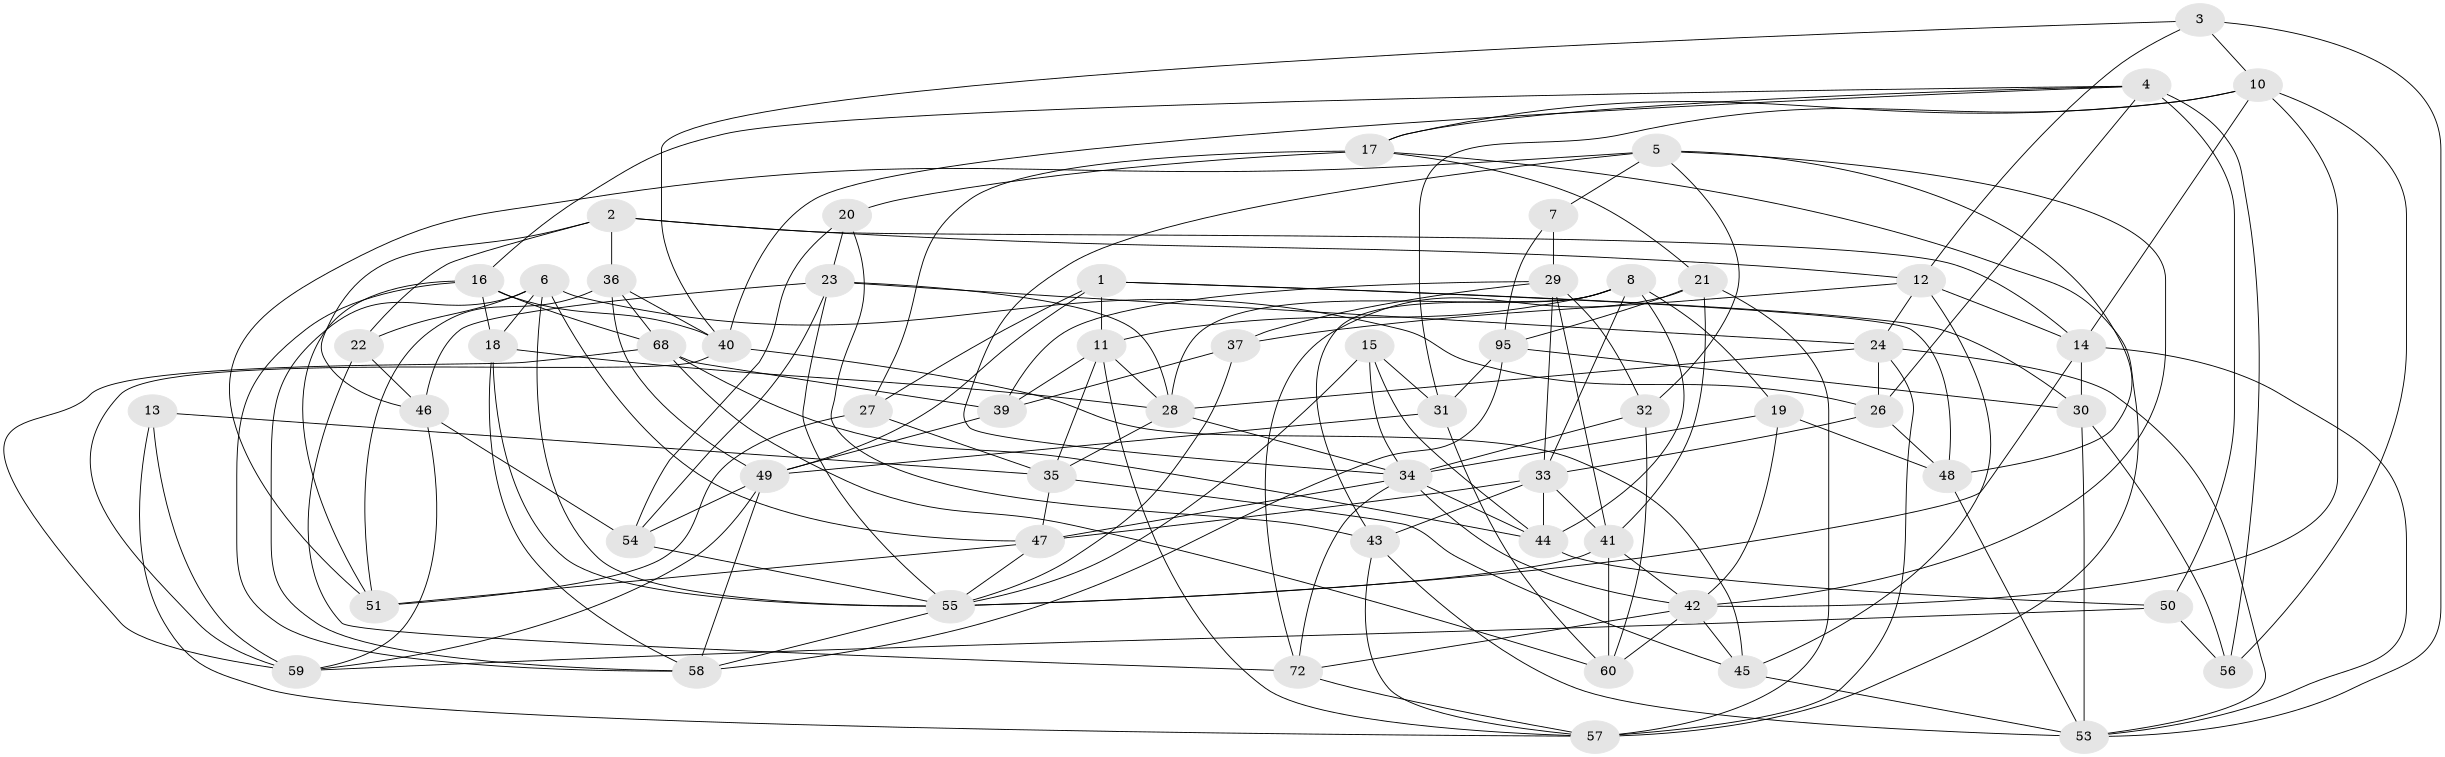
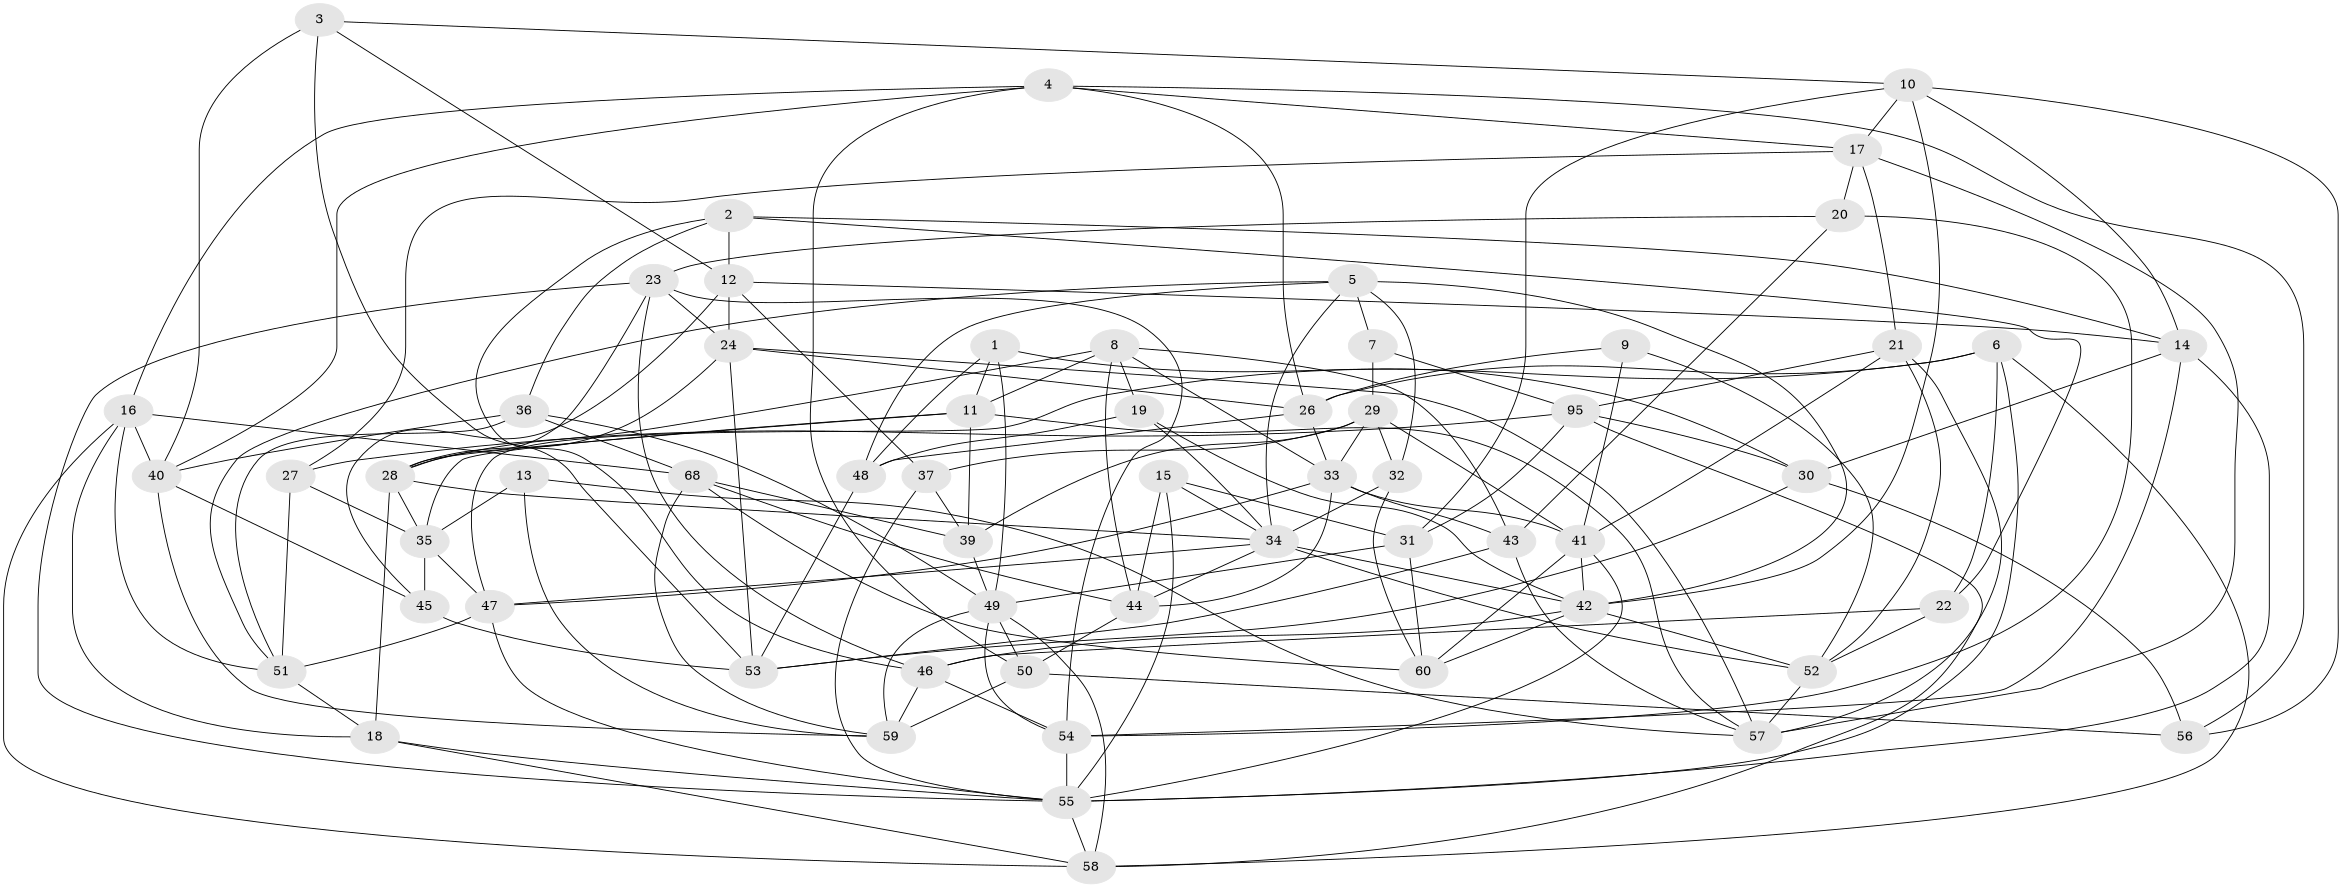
(512, 321) -> (322, 700)
(982, 342) -> (1056, 435)
none -> (1625, 346)
(2407, 551) -> (1805, 708)
none -> (1009, 639)
(1718, 639) -> (1239, 636)
(1298, 672) -> (1812, 672)
